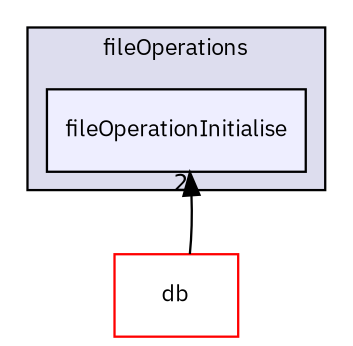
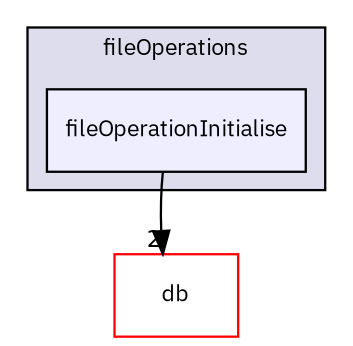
(192, 225) -> (161, 205)
